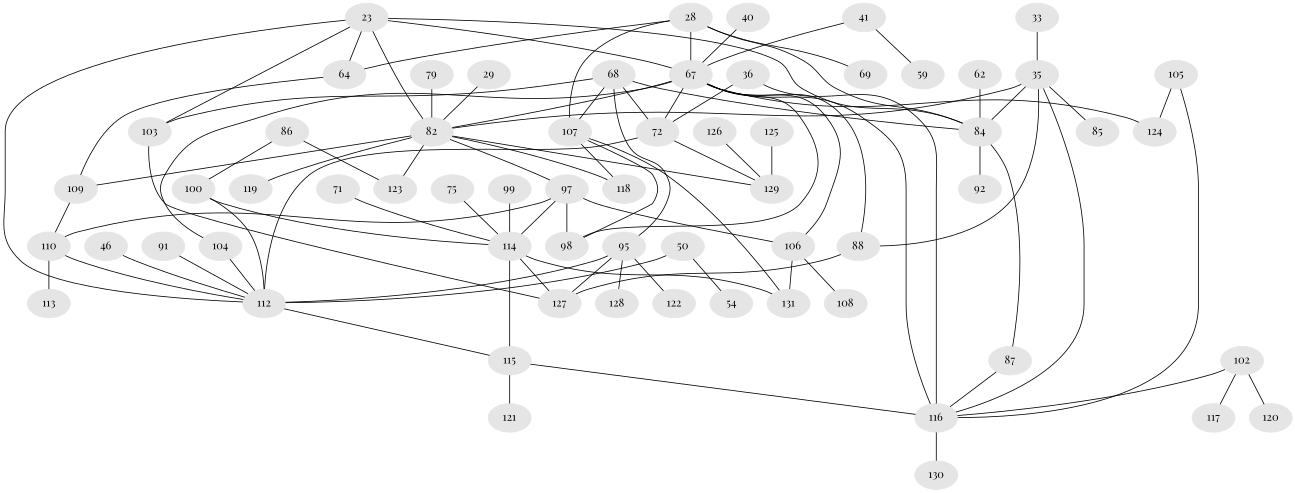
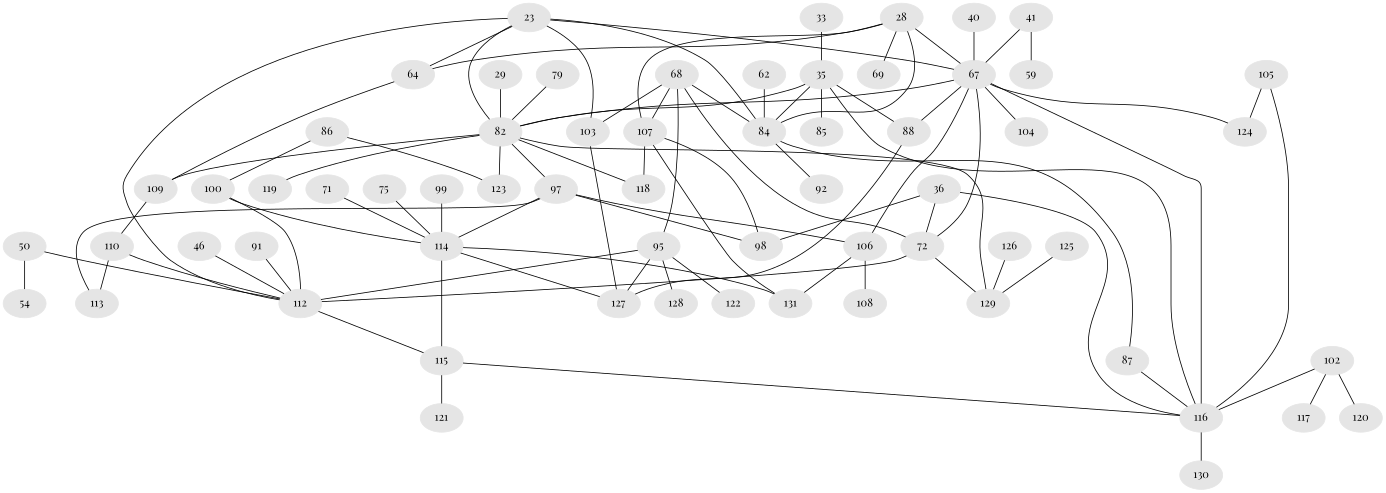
(789, 211) -> (854, 217)
(308, 218) -> (280, 209)
(242, 275) -> none
